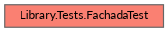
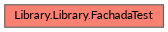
(84, 16) -> (84, 16)
